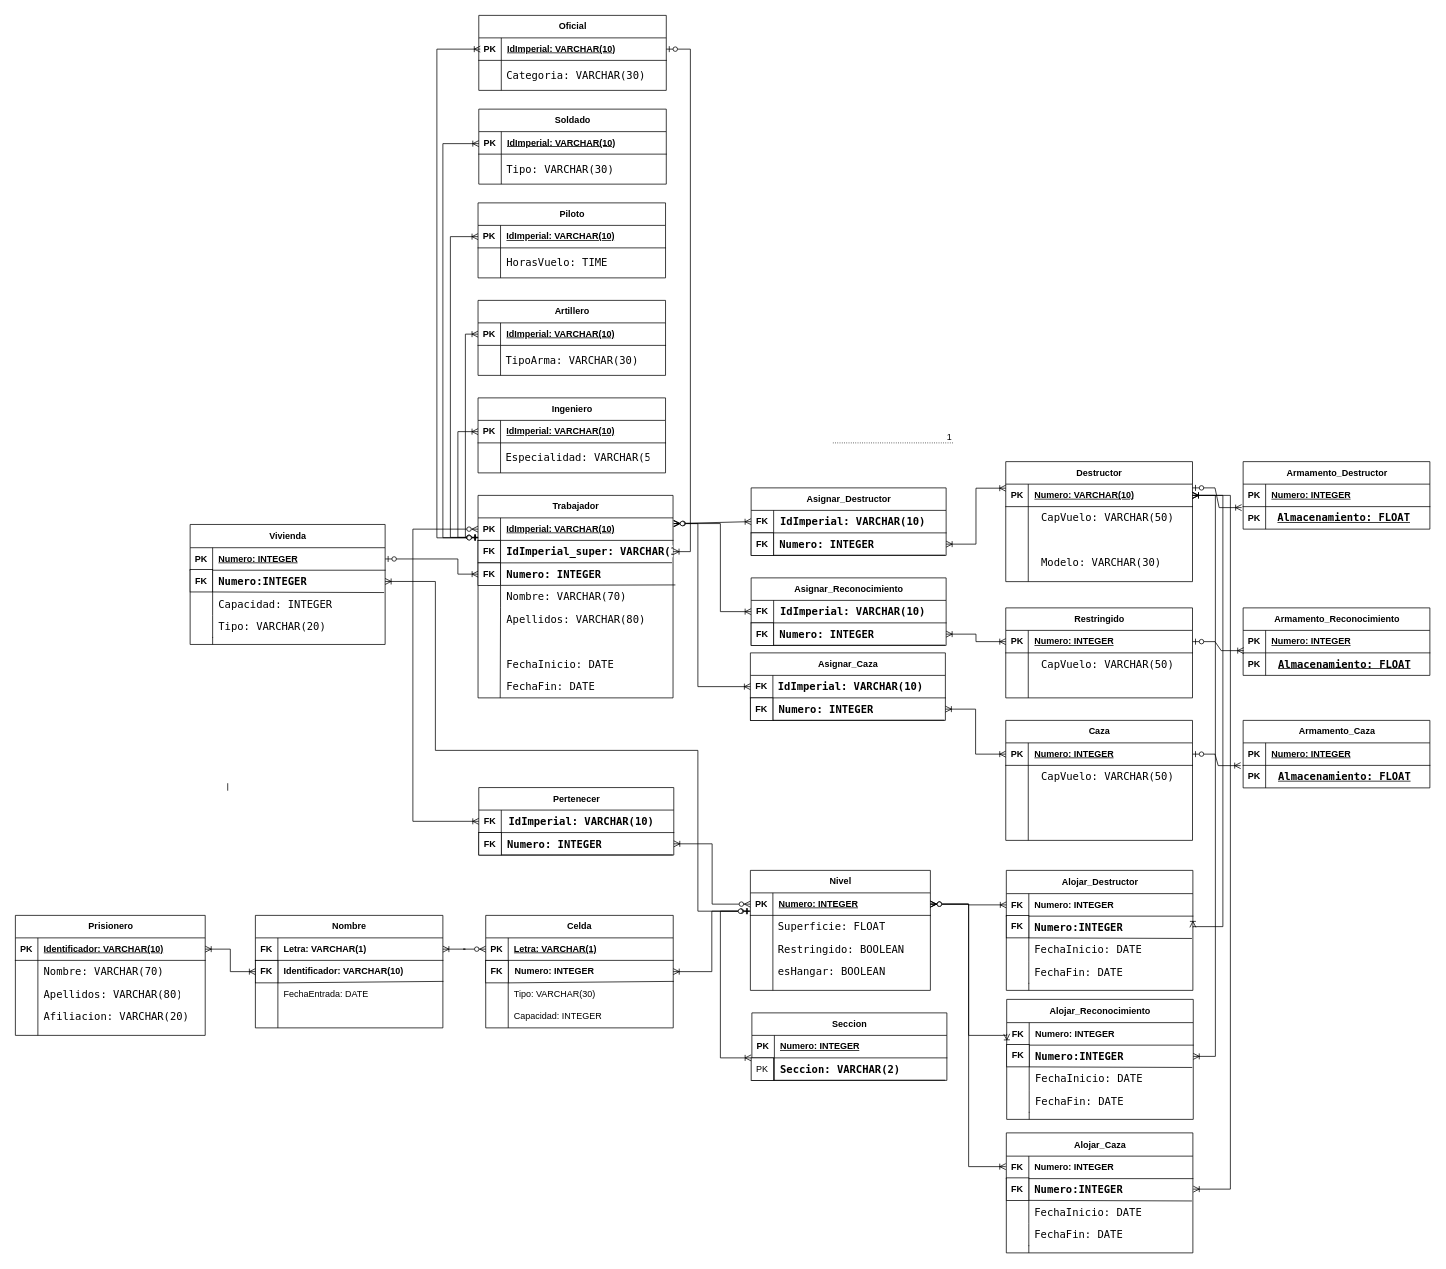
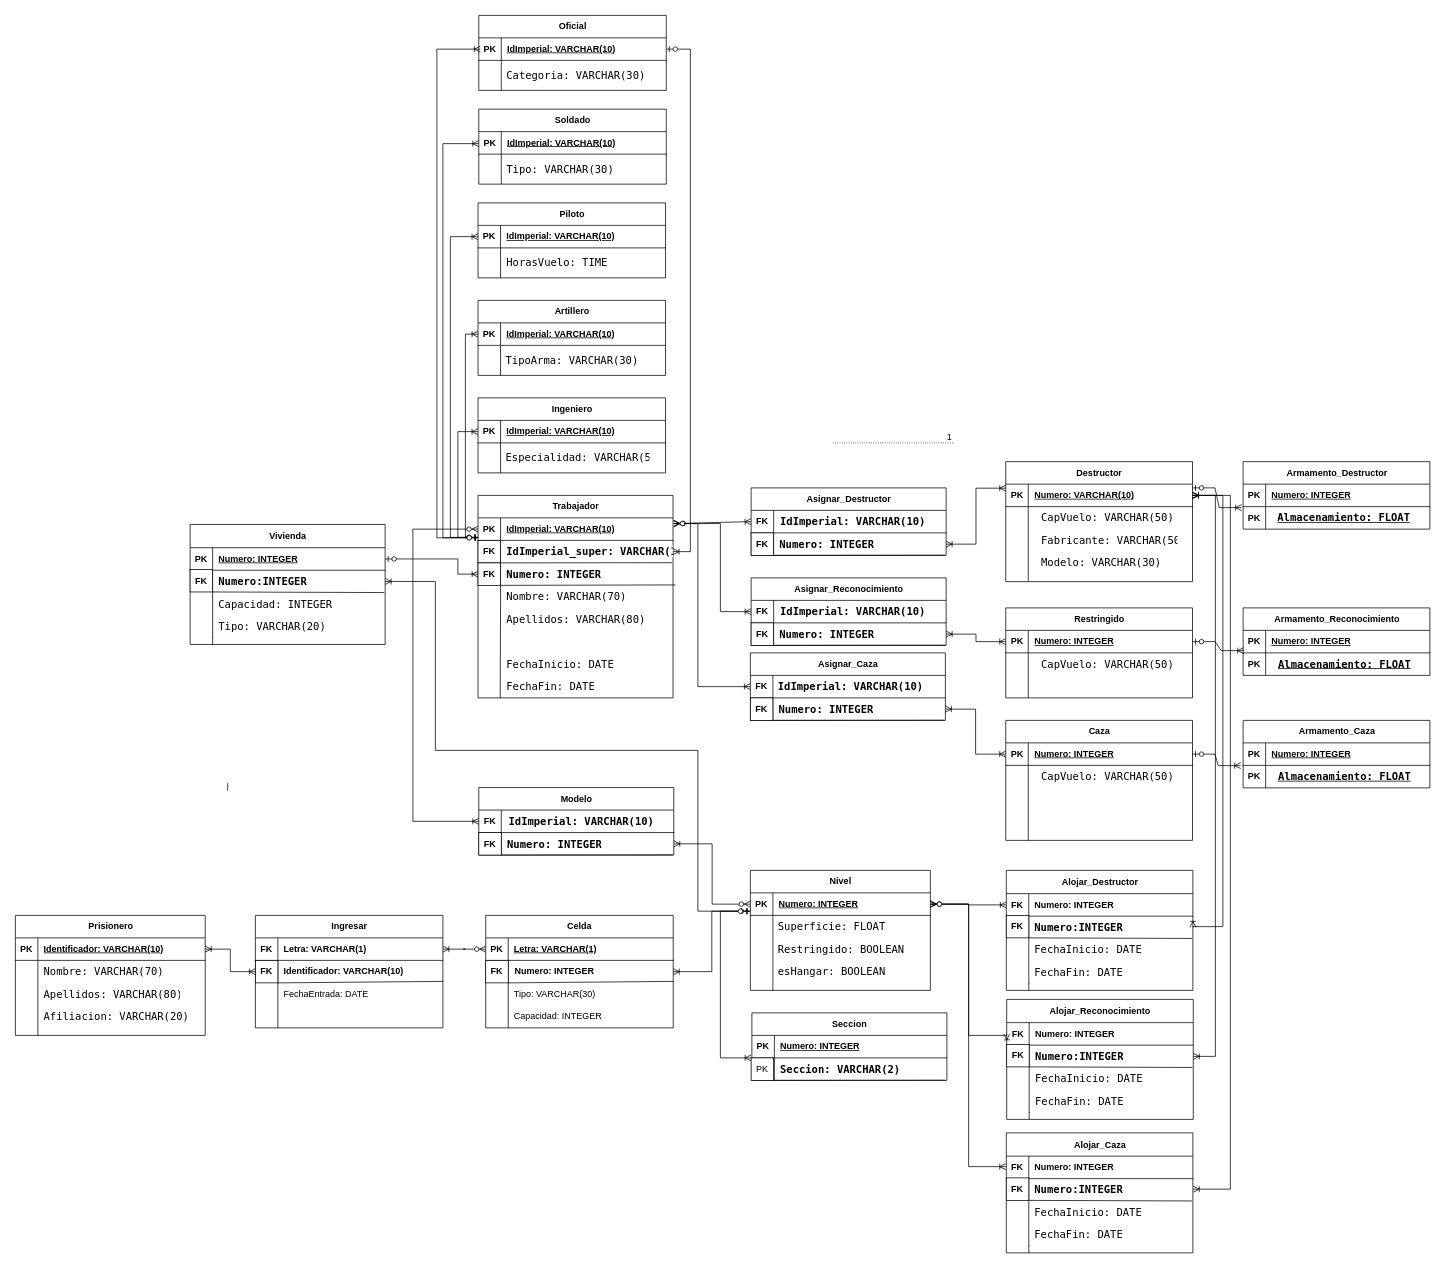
none -> (1106, 540)
(577, 799) -> (577, 799)
(350, 927) -> (350, 927)
